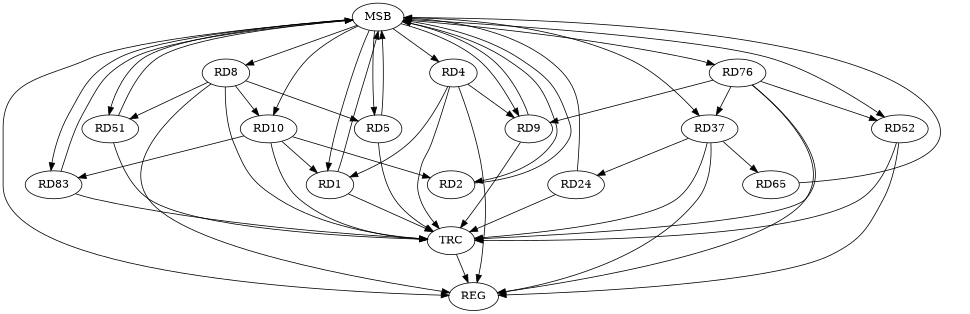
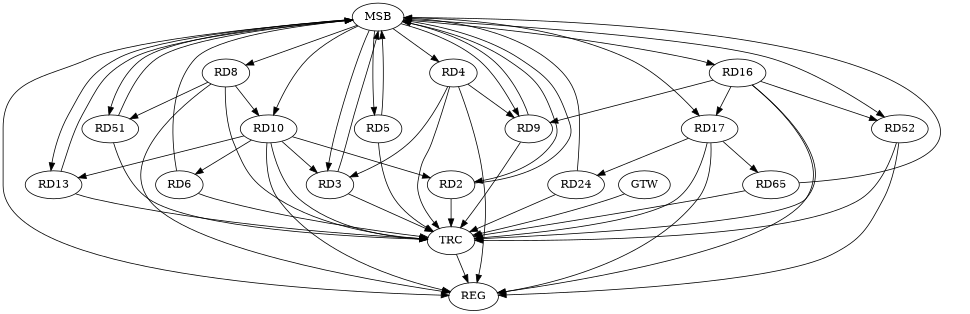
(738, 73) -> (738, 73)
(298, 100) -> none
(710, 129) -> (710, 129)
(54, 185) -> (54, 185)
none -> (179, 185)
(330, 185) -> (330, 185)
none -> (644, 185)
none -> (451, 209)
none -> (614, 214)
none -> (327, 244)
